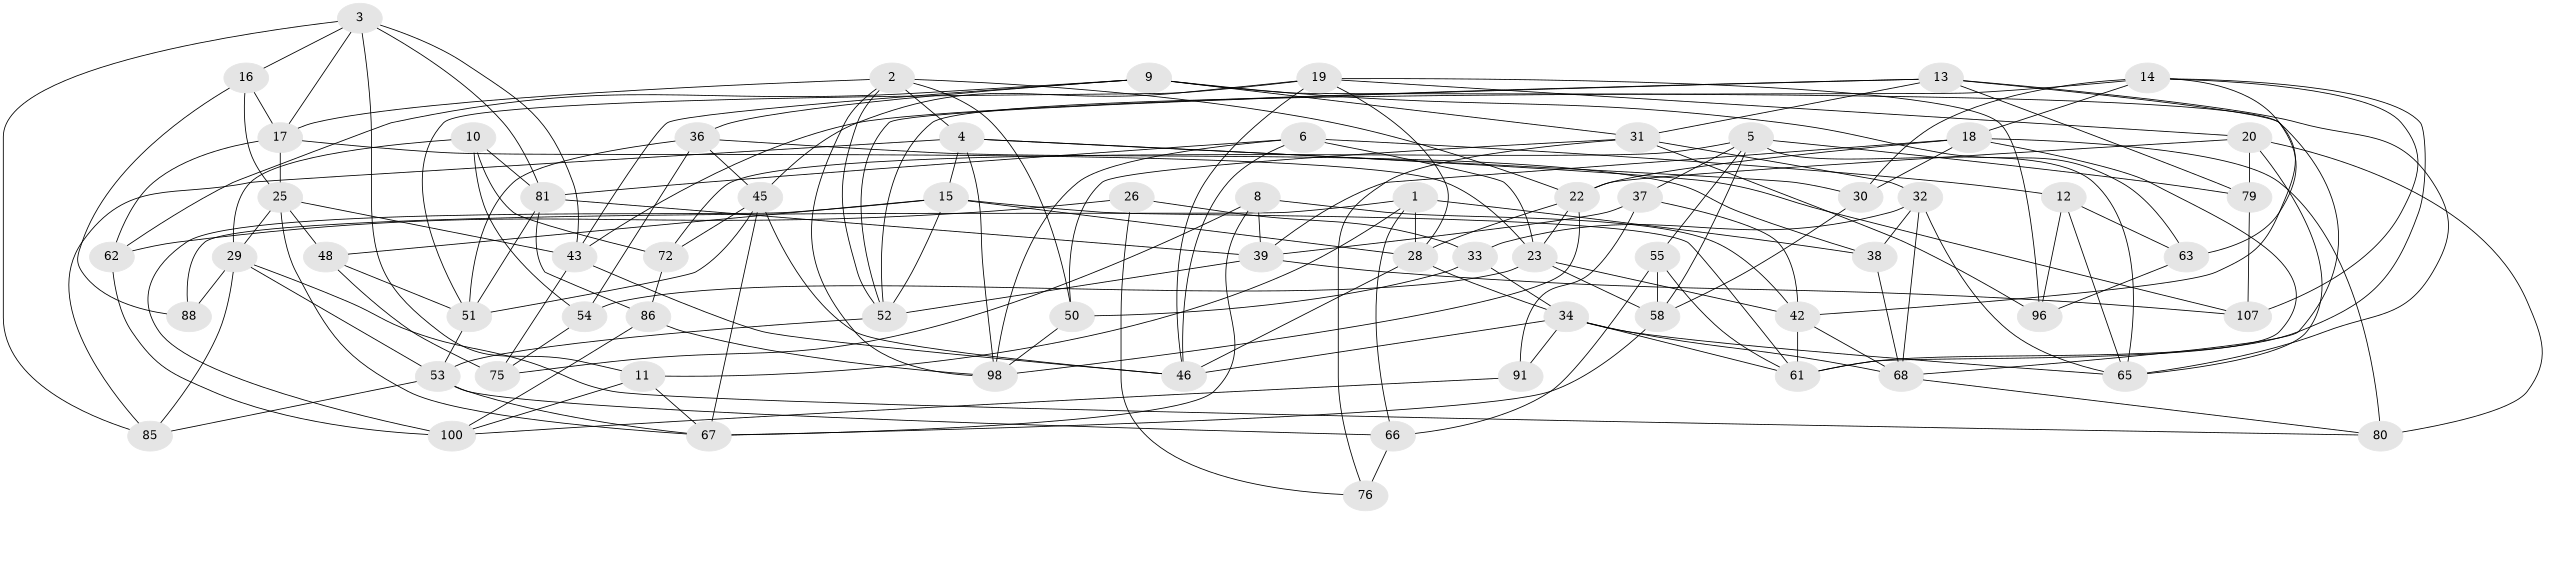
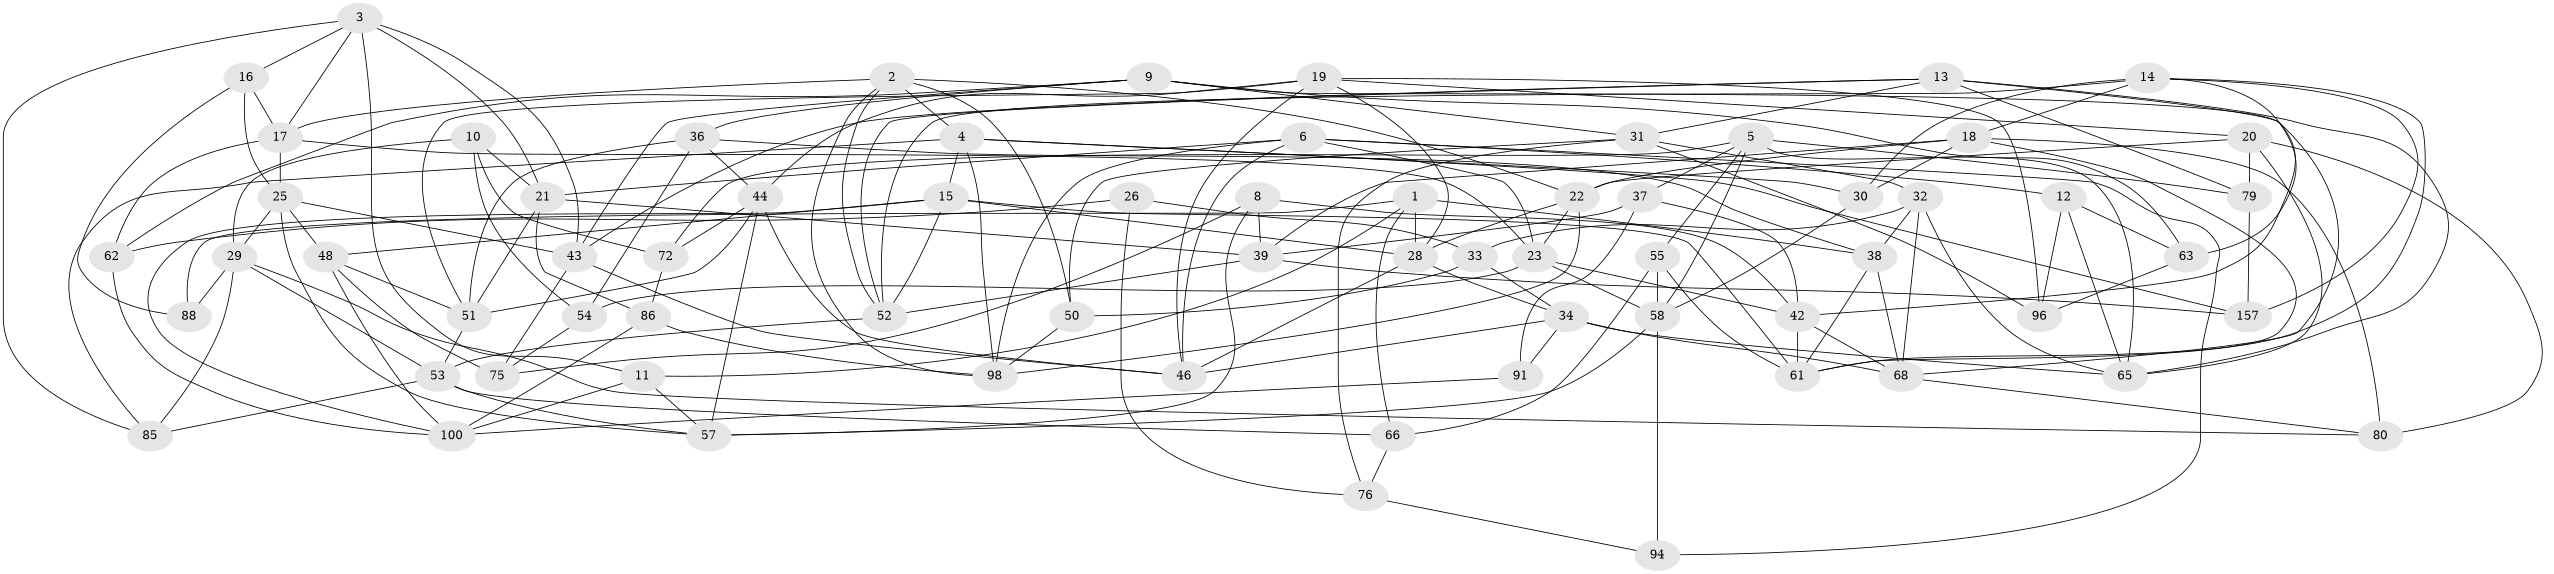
(543, 197) -> (543, 197)
(760, 197) -> (760, 197)
(2248, 317) -> (2248, 317)
(1682, 347) -> (1836, 319)
none -> (380, 352)
(709, 436) -> (709, 436)
none -> (1658, 556)
